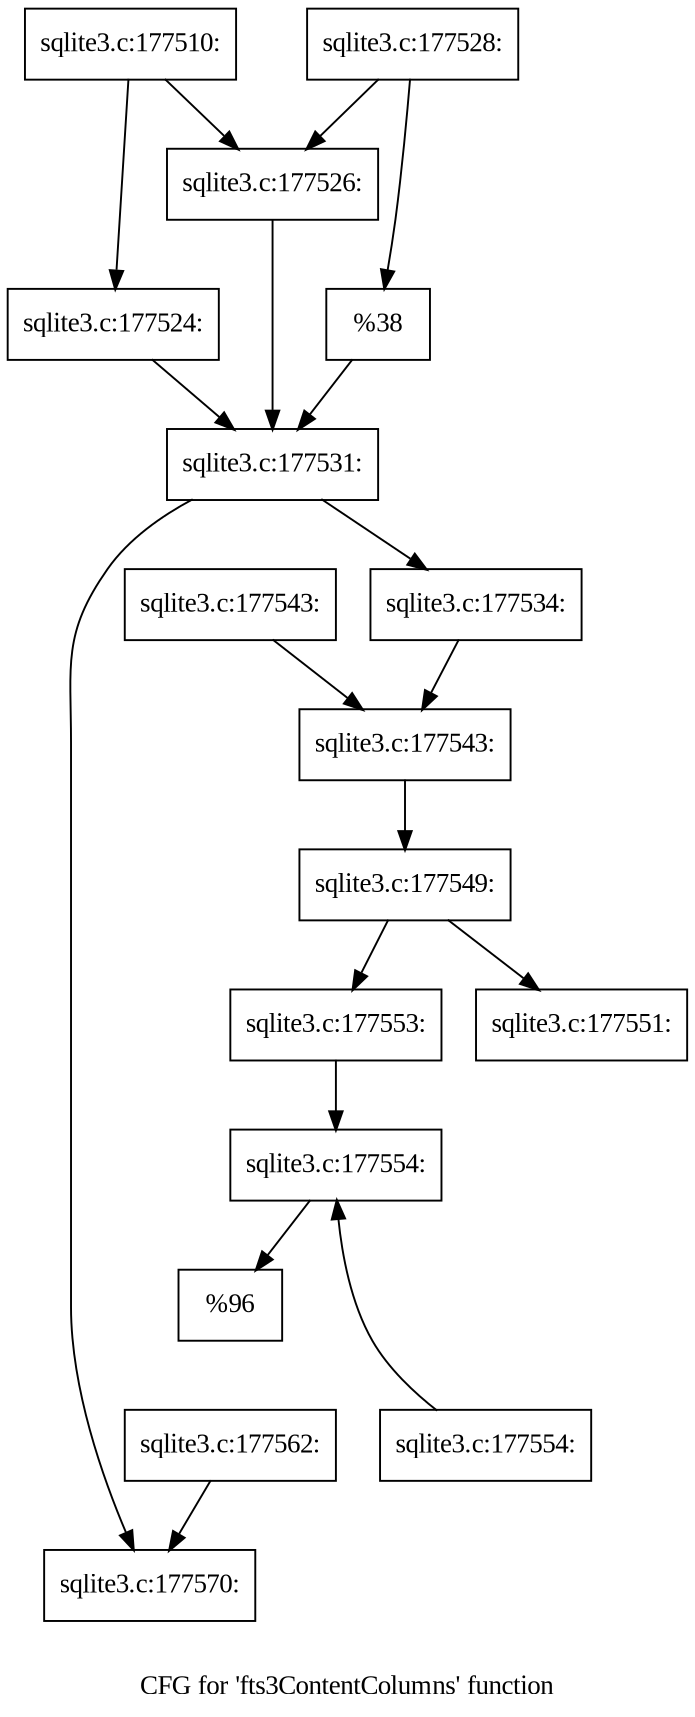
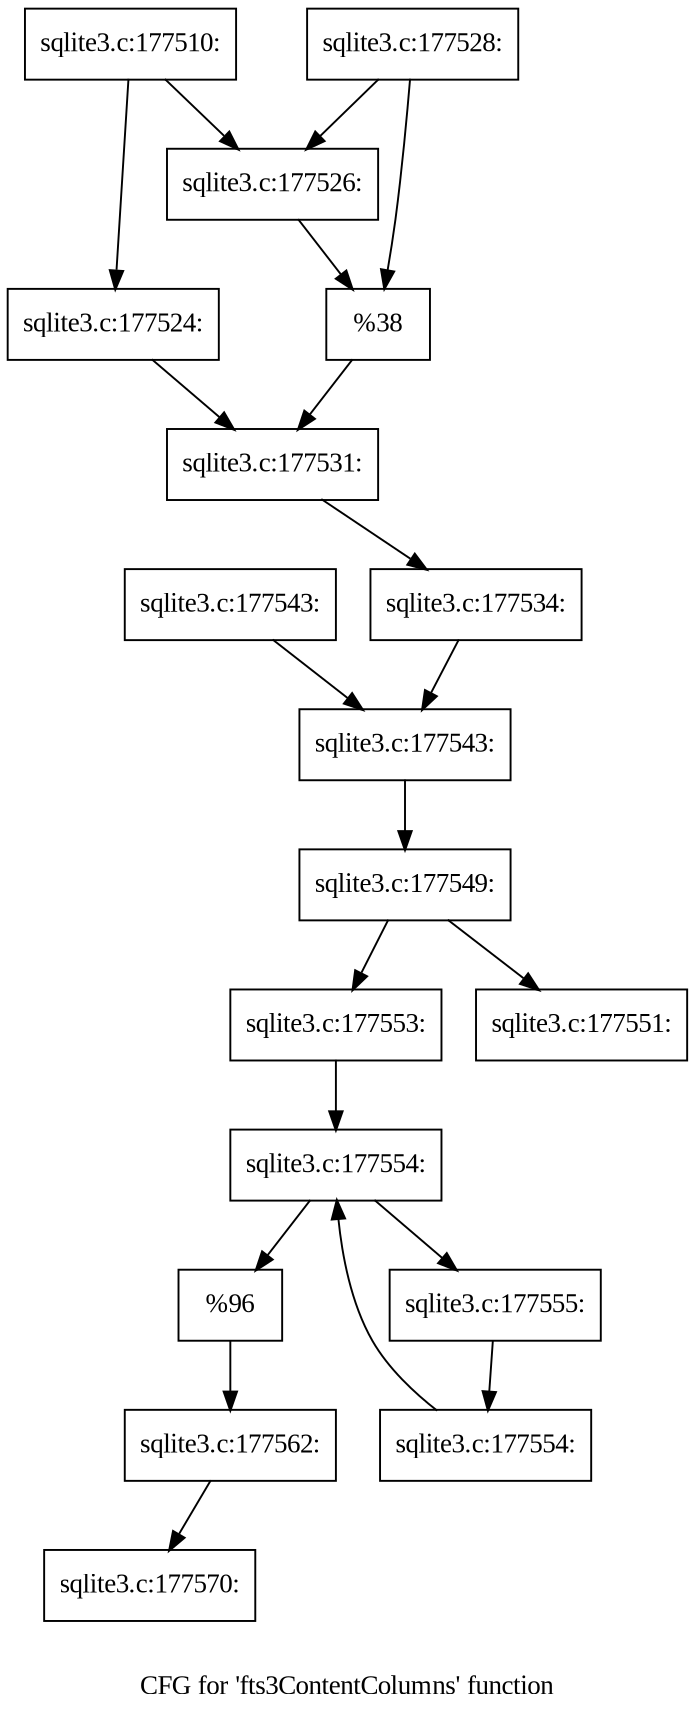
(273, 314) -> (320, 247)
(71, 995) -> none
none -> (495, 1305)
none -> (230, 1366)
